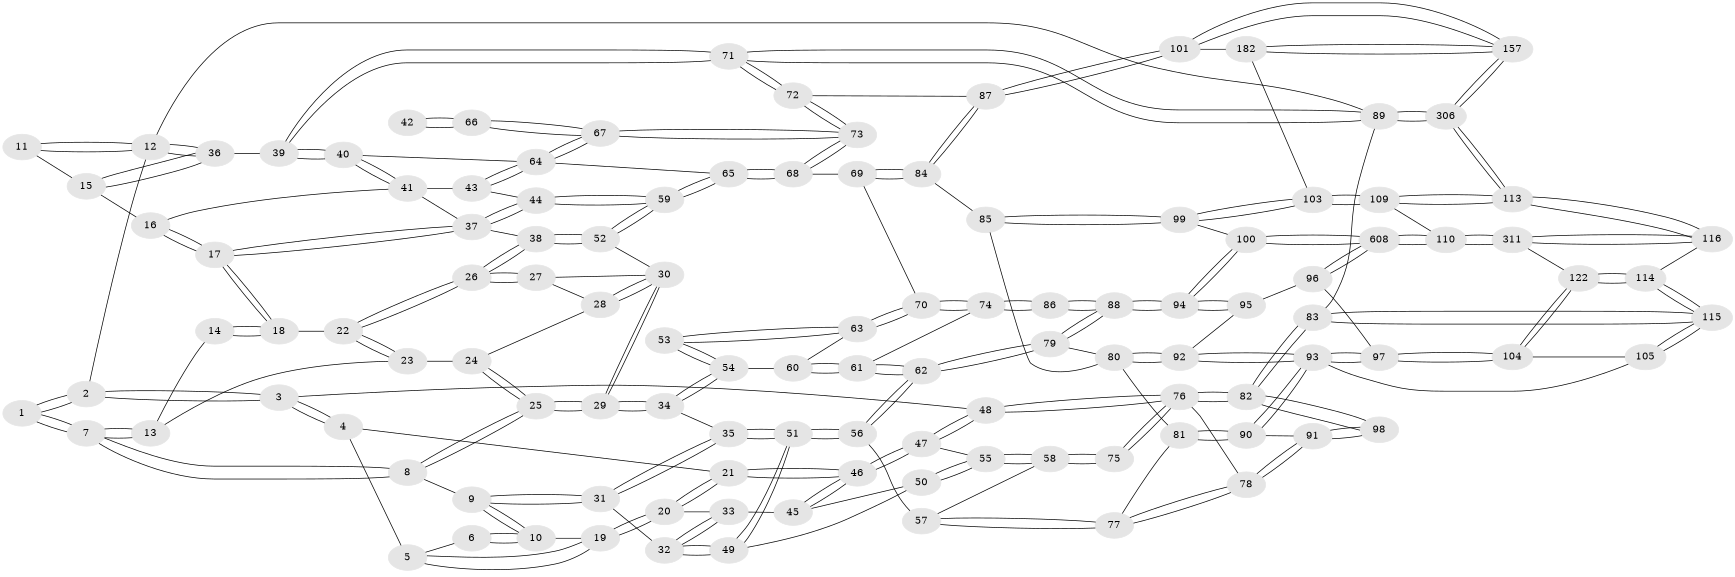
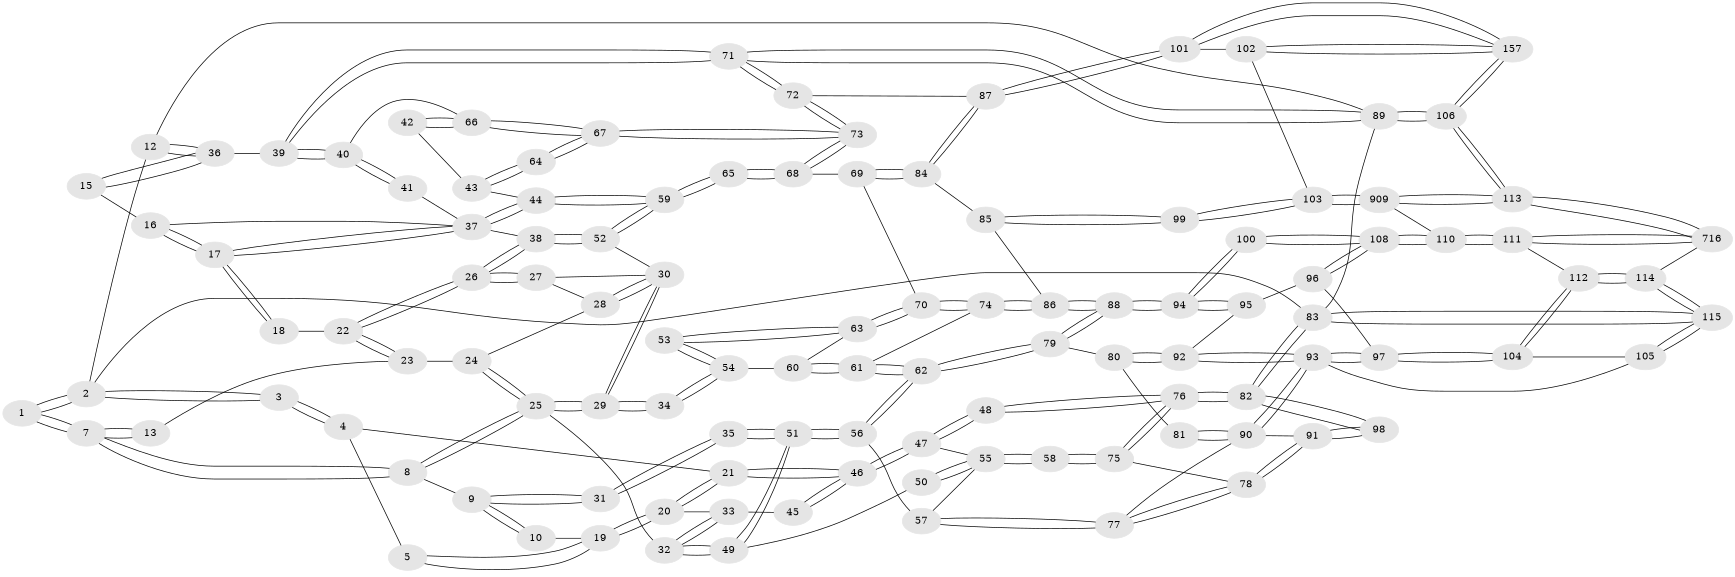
(1246, 49) -> (1246, 49)
(1446, 116) -> (1446, 116)
(22, 147) -> none
(440, 158) -> (396, 101)
(633, 168) -> none
(440, 188) -> (440, 156)
(277, 198) -> (311, 221)
(1379, 200) -> (1379, 200)
(1213, 230) -> none
(1712, 239) -> (1712, 239)
(1379, 240) -> (1379, 240)
(1512, 240) -> (1512, 240)
(1579, 278) -> (1579, 278)
none -> (686, 315)
(215, 331) -> none
(1019, 332) -> (1018, 263)
(633, 385) -> none
(697, 420) -> none
(1220, 446) -> (1176, 471)
(1145, 479) -> (1177, 477)
(986, 490) -> (954, 490)
(857, 498) -> none
(625, 518) -> (612, 470)
(472, 538) -> none
